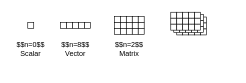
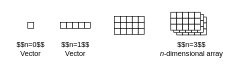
(30, 50) -> (30, 50)
(75, 50) -> (75, 50)
(129, 50) -> none
none -> (192, 50)
